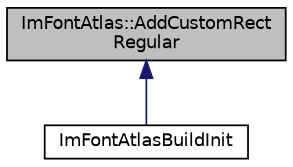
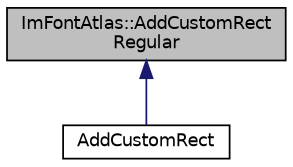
(146, 142) -> (146, 142)
